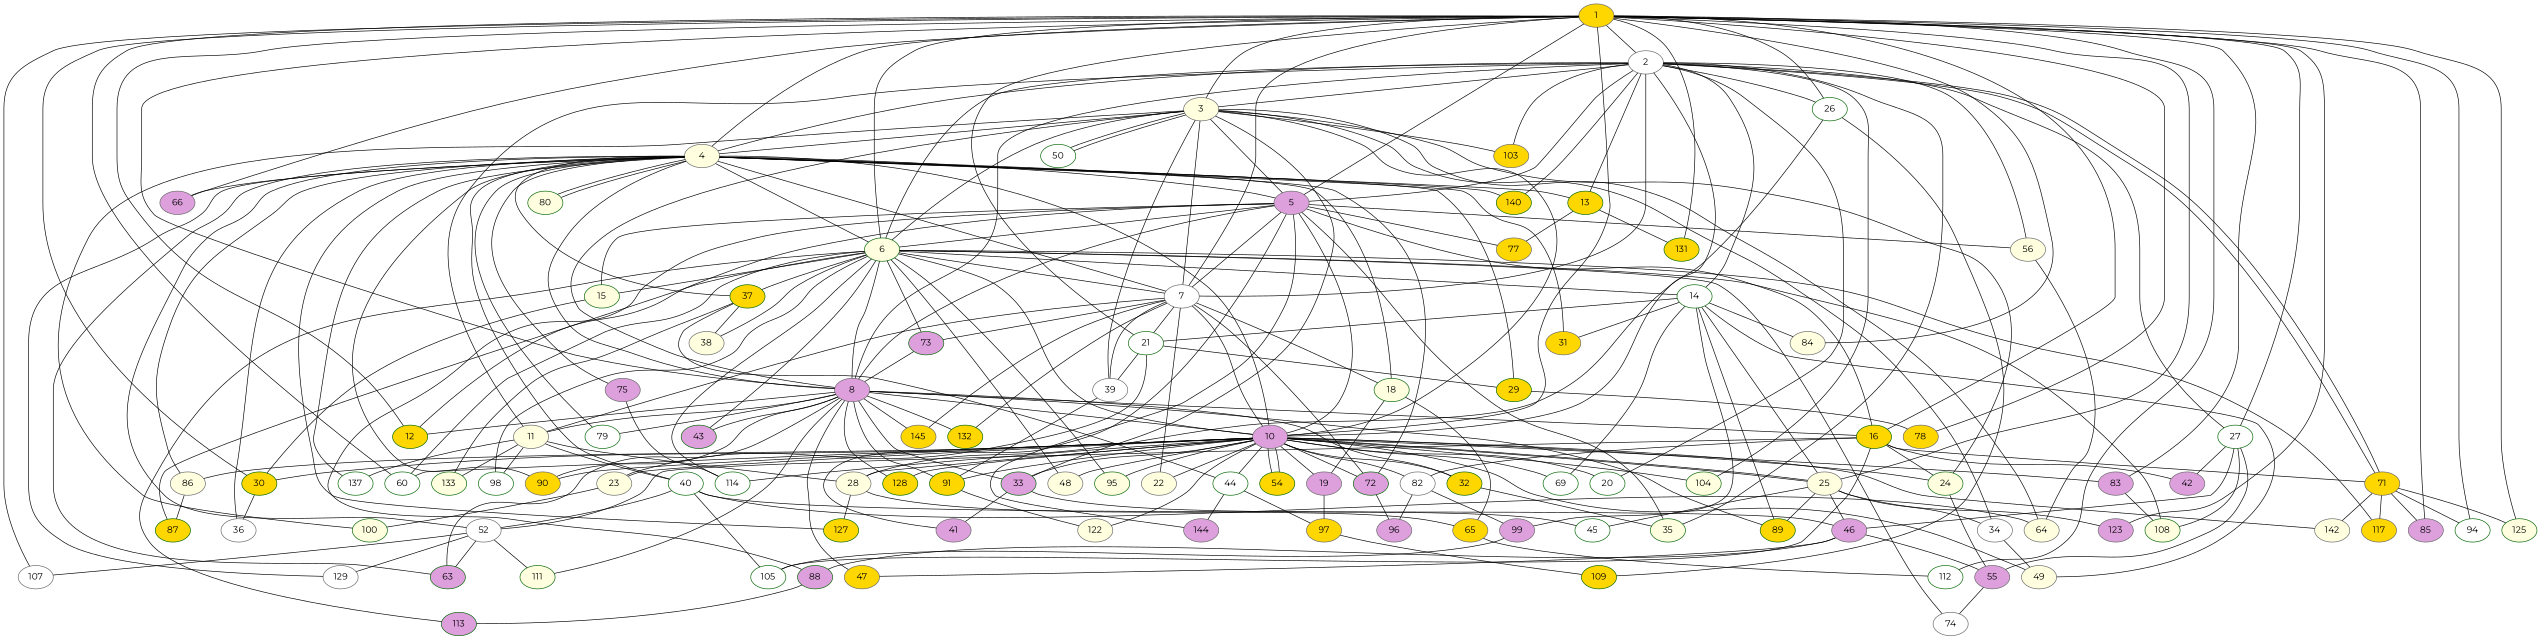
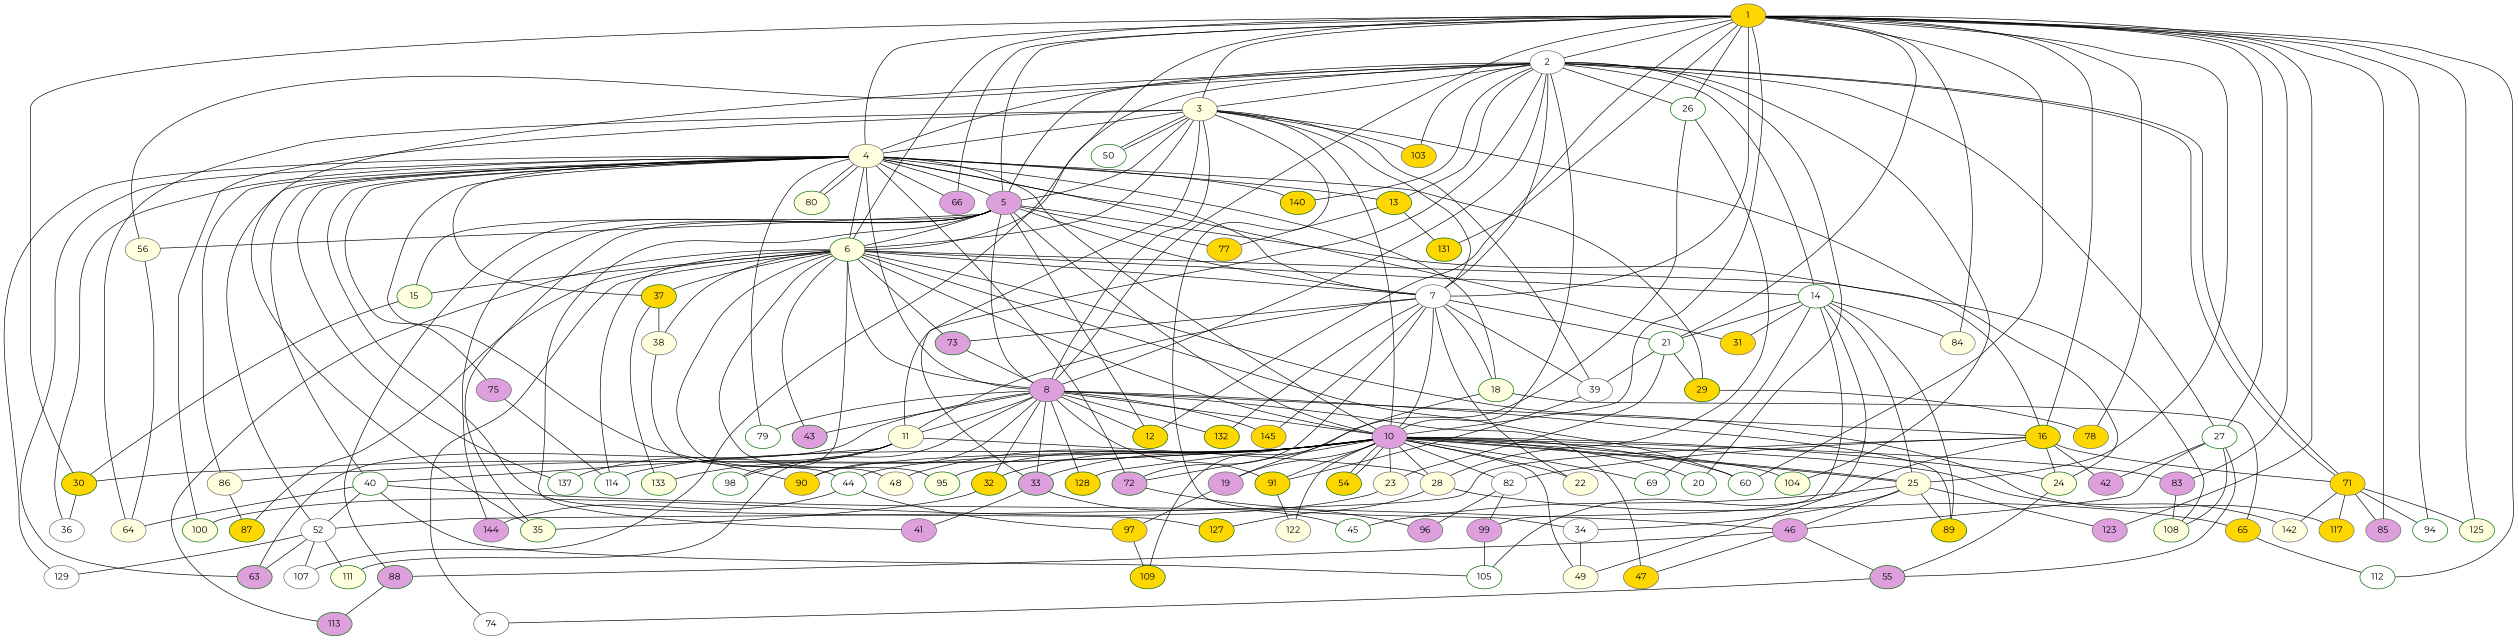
(912, 386) -> (666, 445)
(1992, 577) -> (1887, 577)
